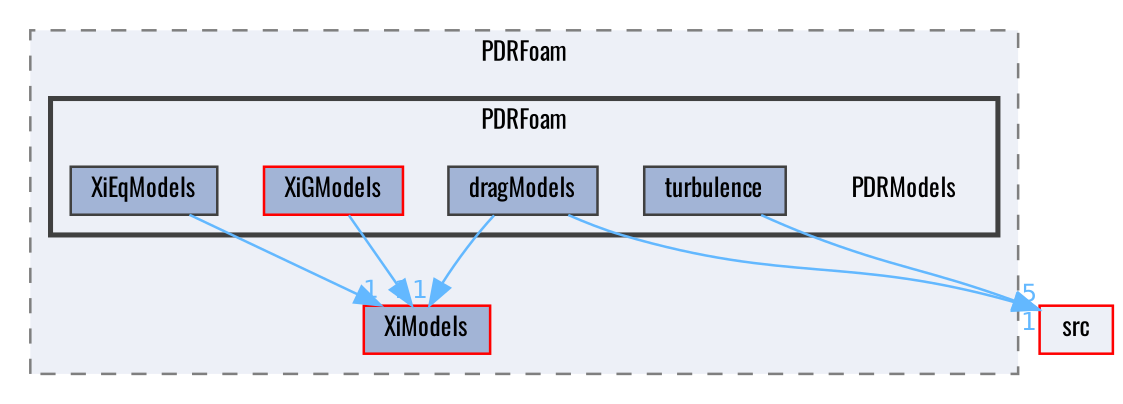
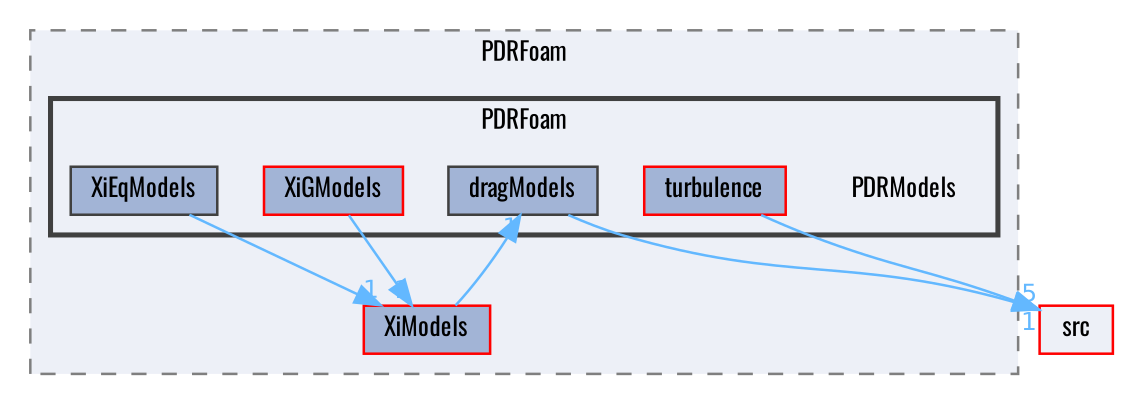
(715, 191) -> (715, 191)
(464, 252) -> (483, 273)
